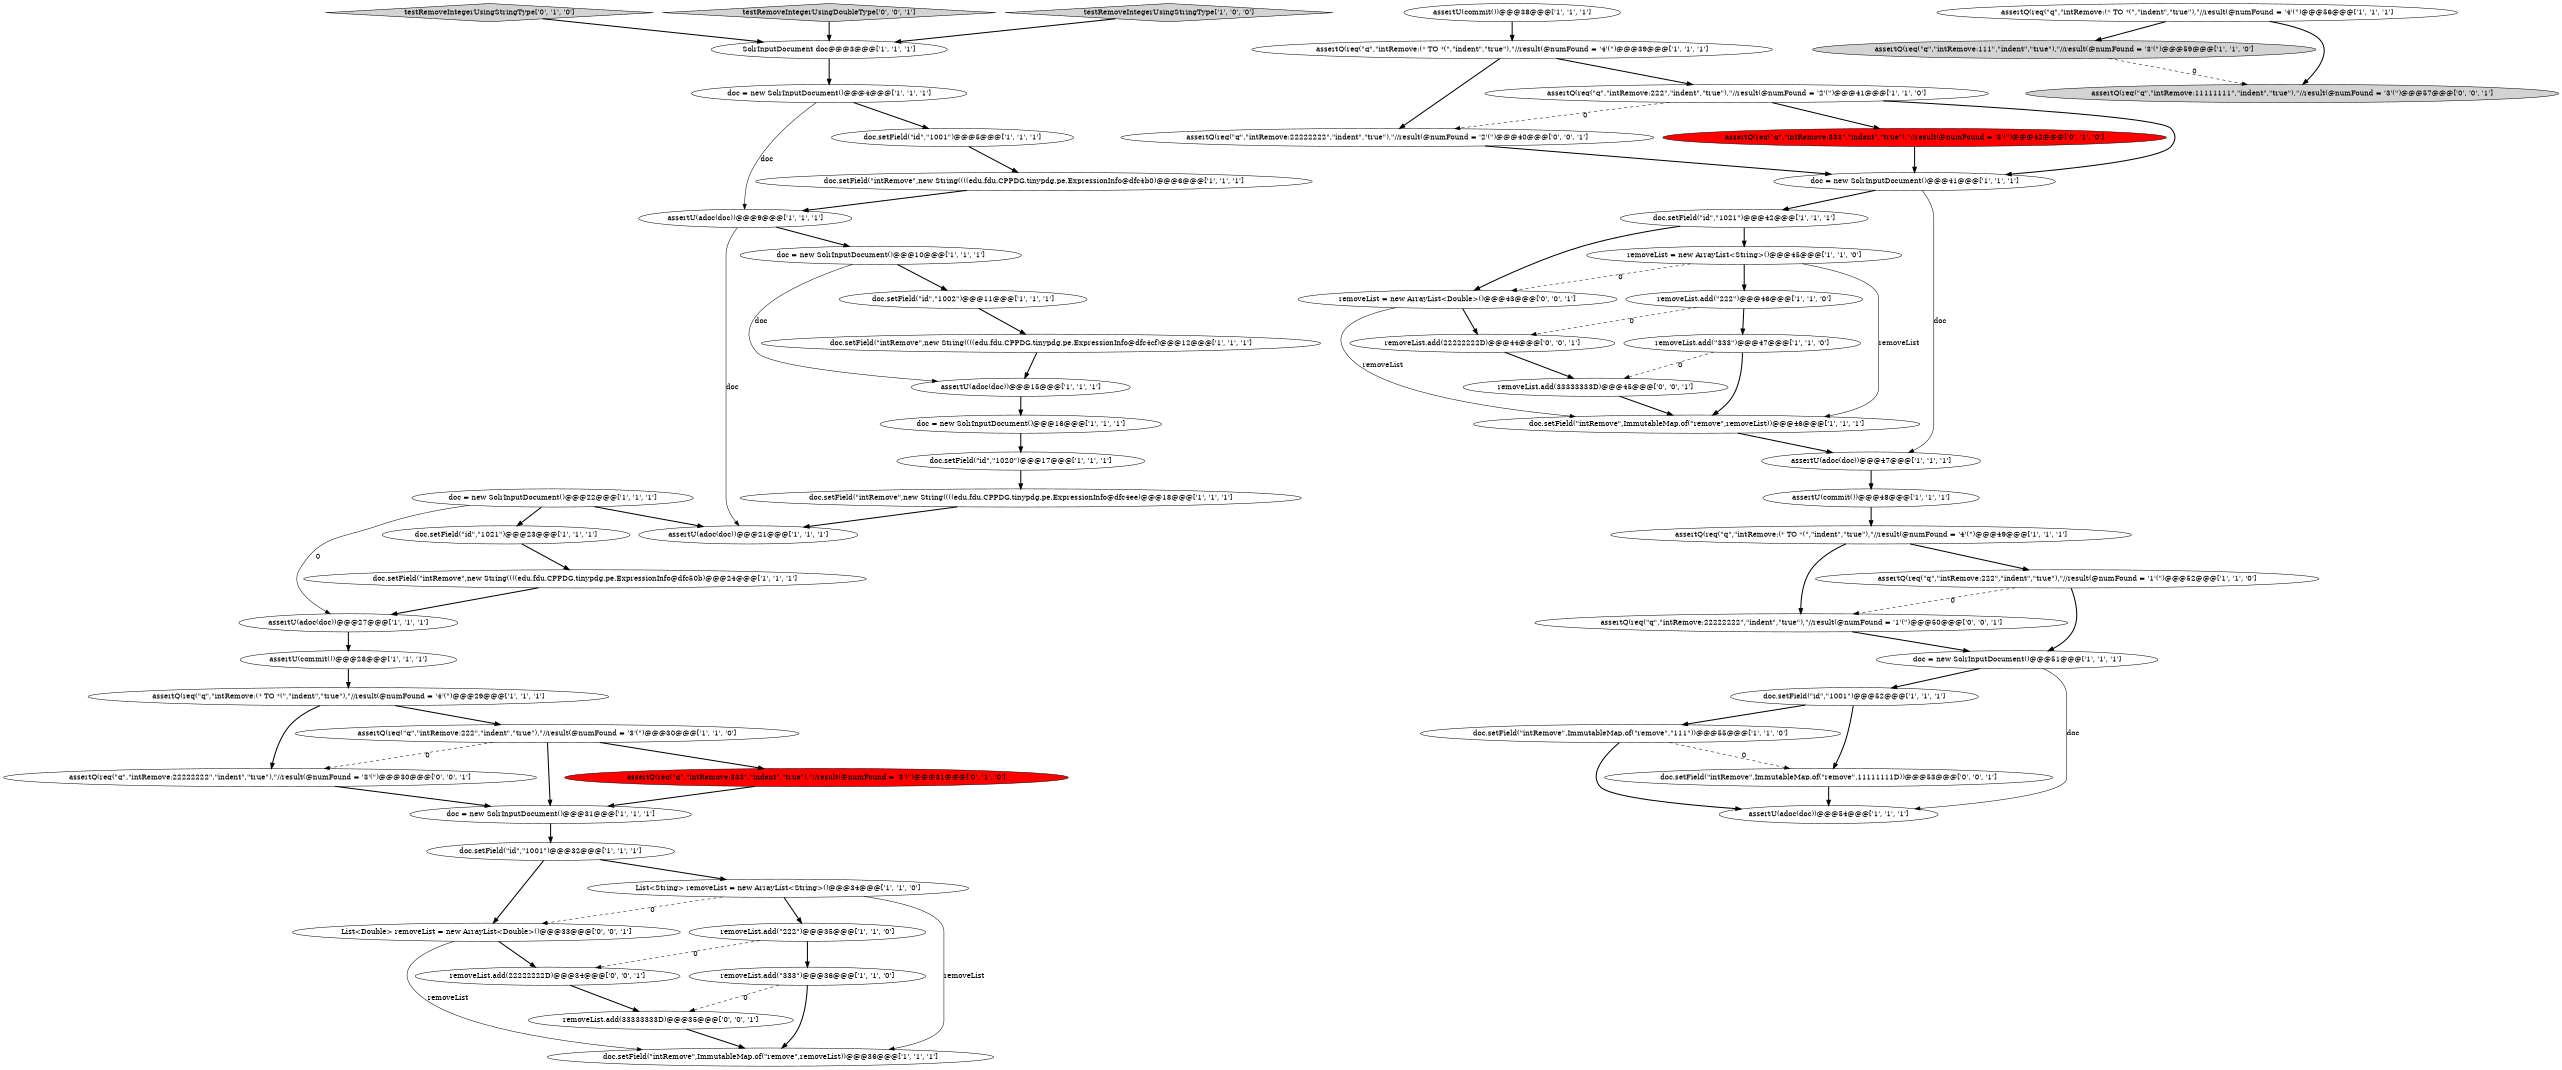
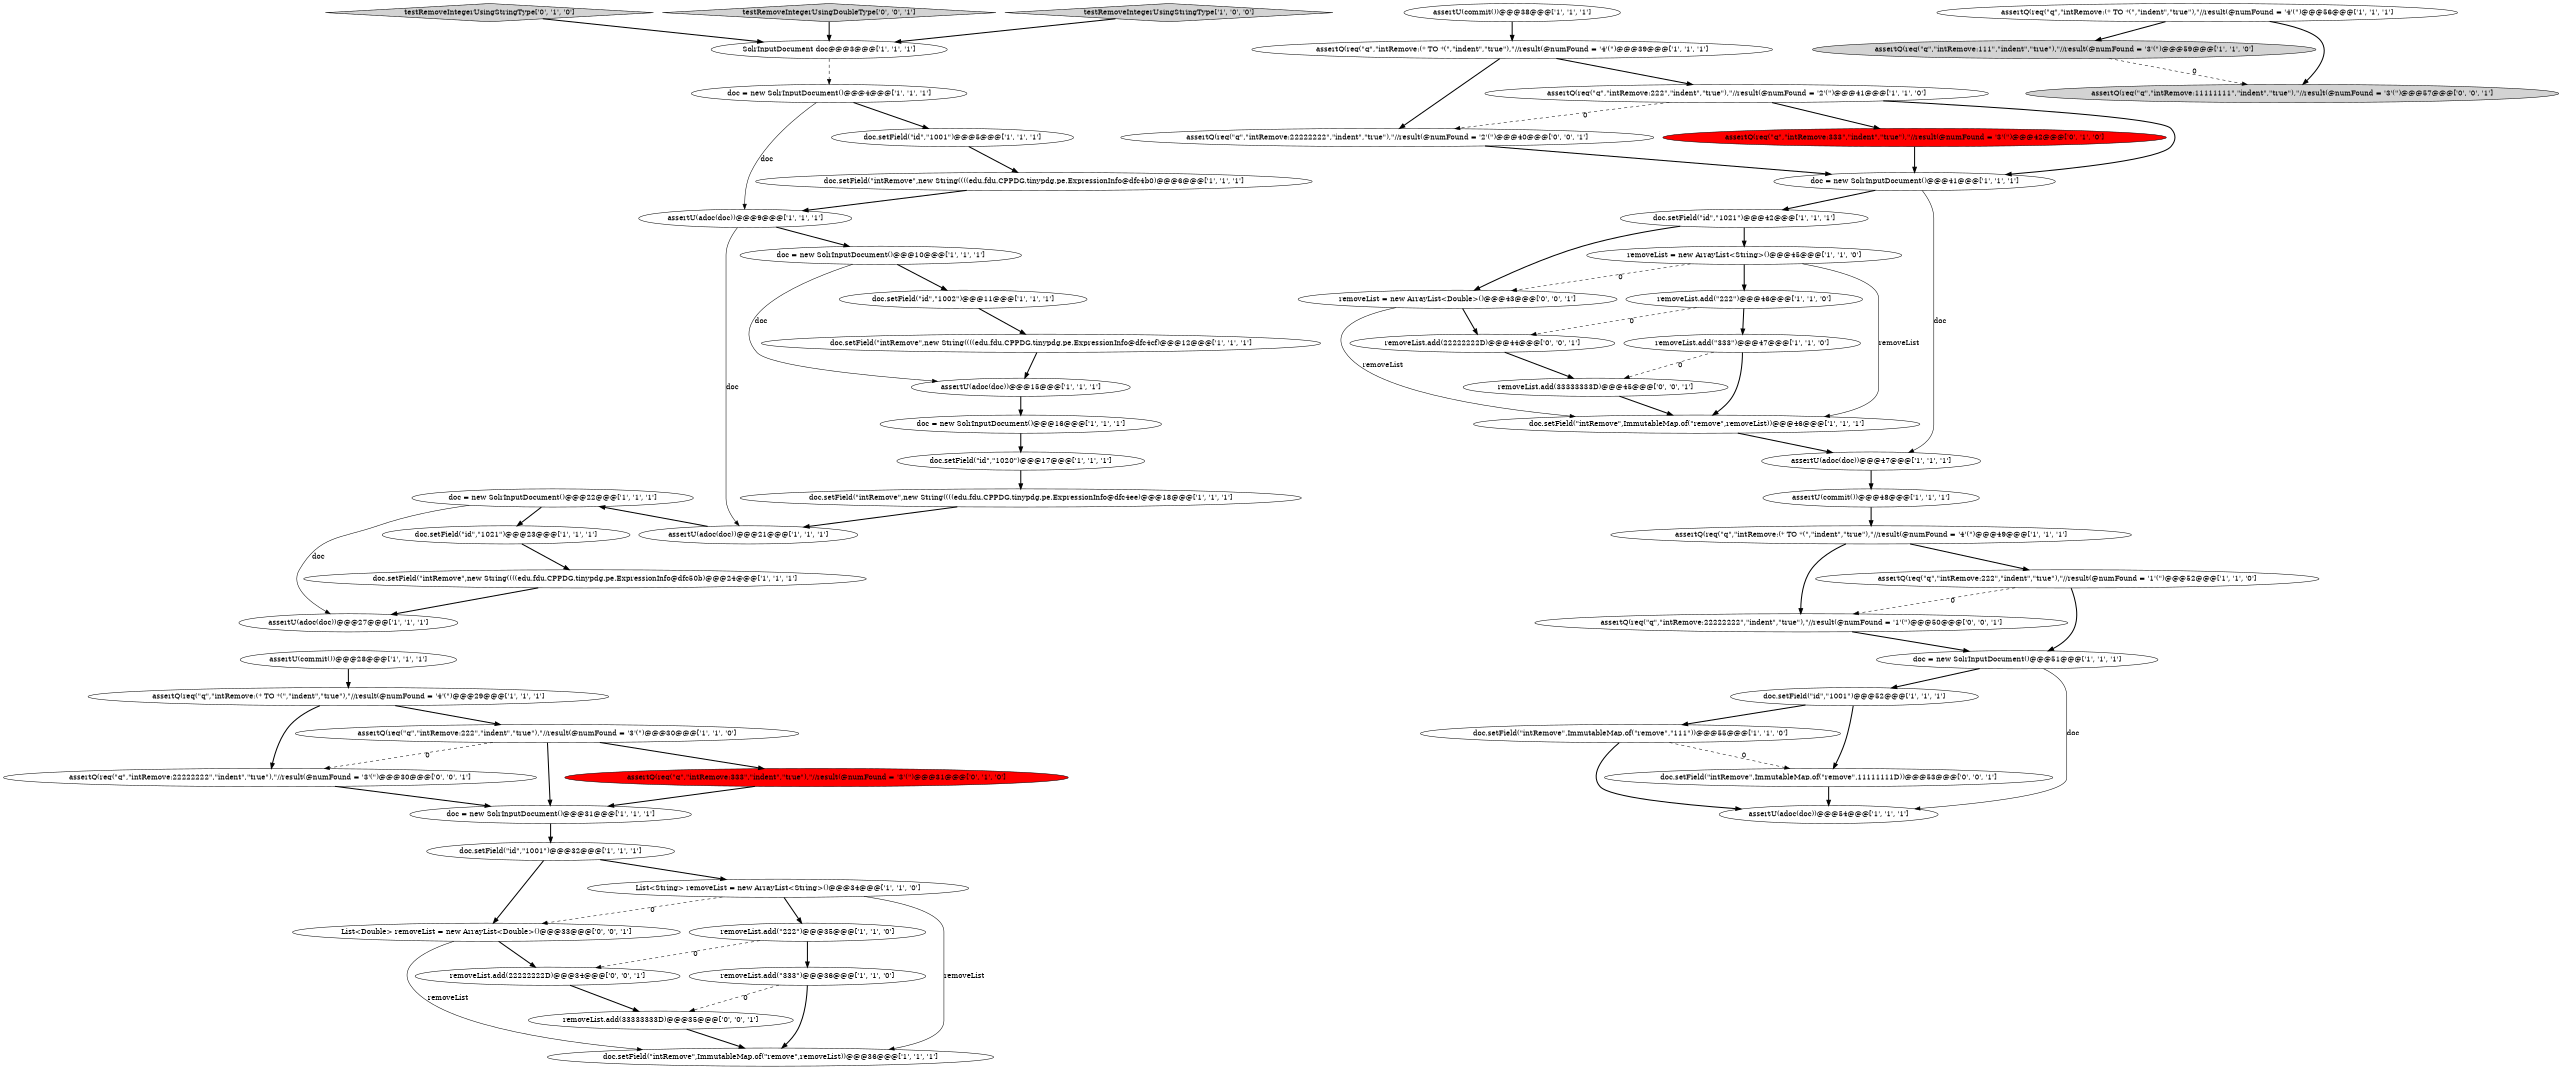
(829, 69) -> (829, 69)
(646, 516) -> (656, 517)
(318, 557) -> (318, 557)
(348, 639) -> none
